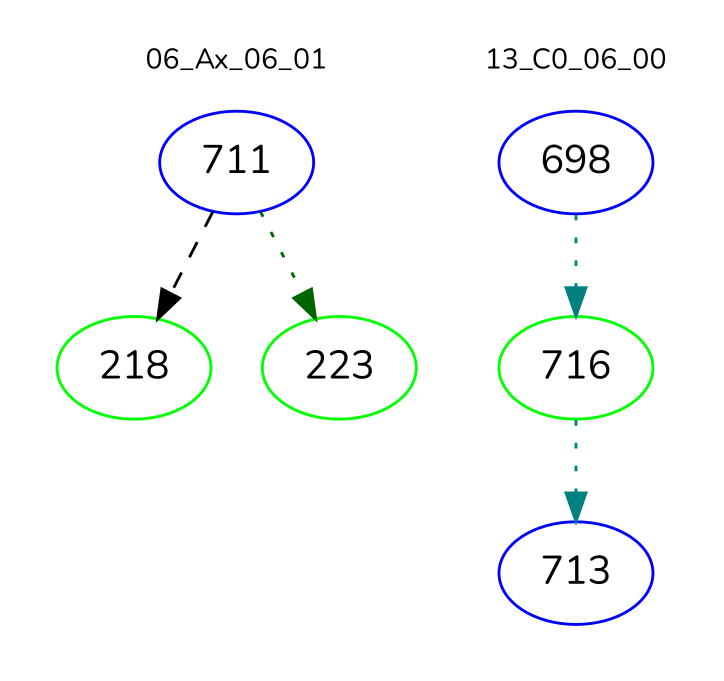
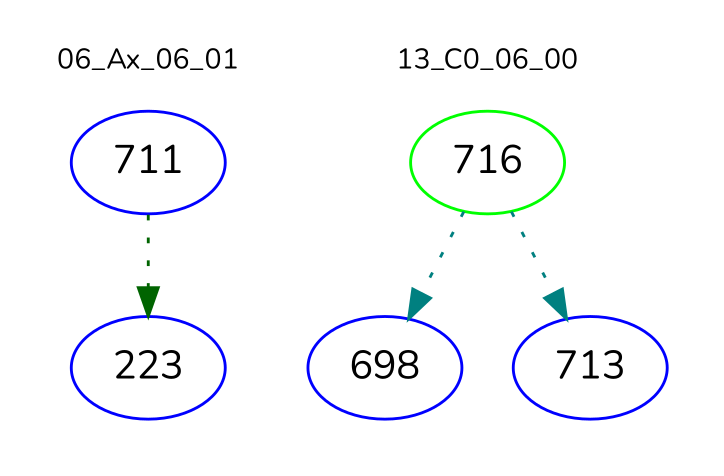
(576, 251) -> (443, 252)
(134, 368) -> none
(339, 368) -> (148, 368)
